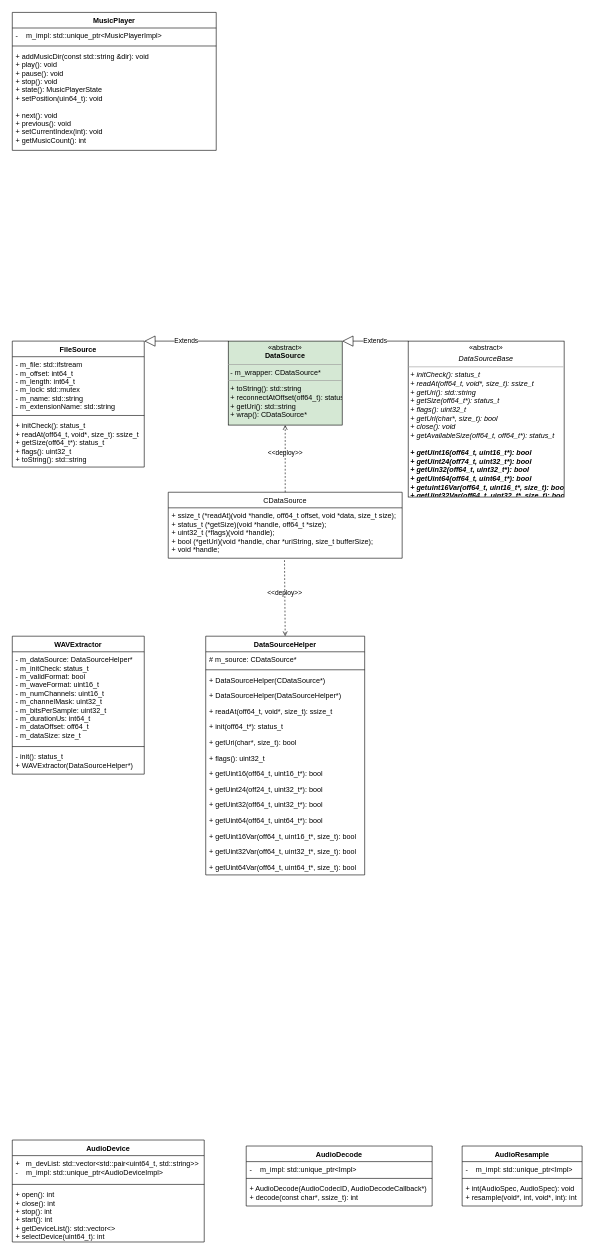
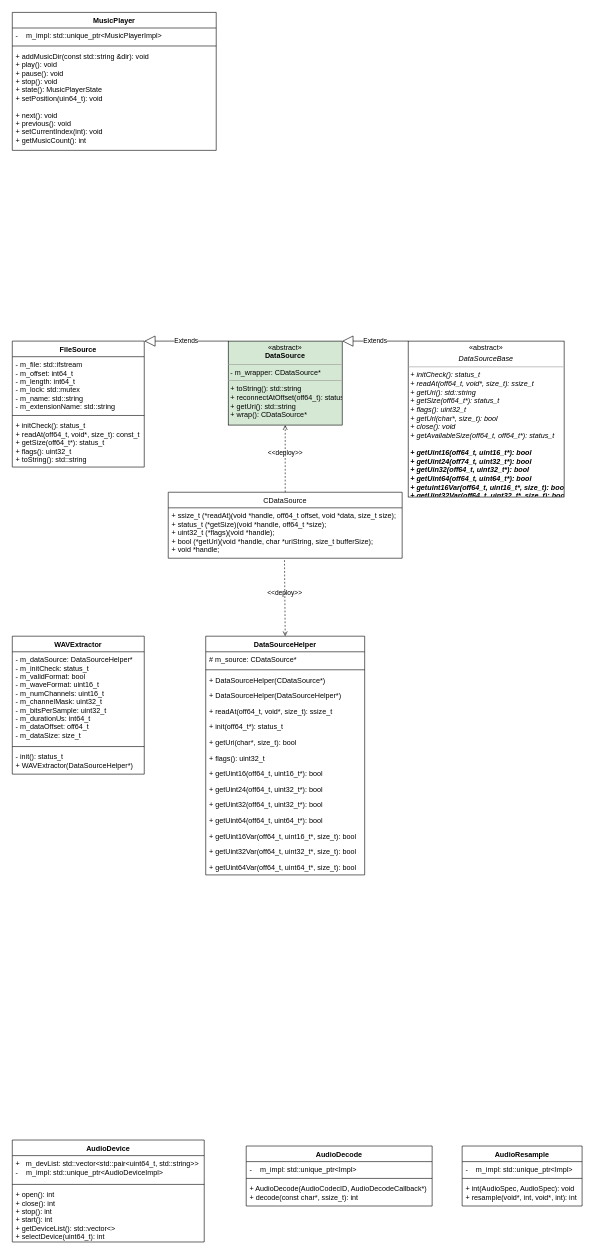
(57, 426) -> (57, 426)
(276, 790) -> (276, 790)
